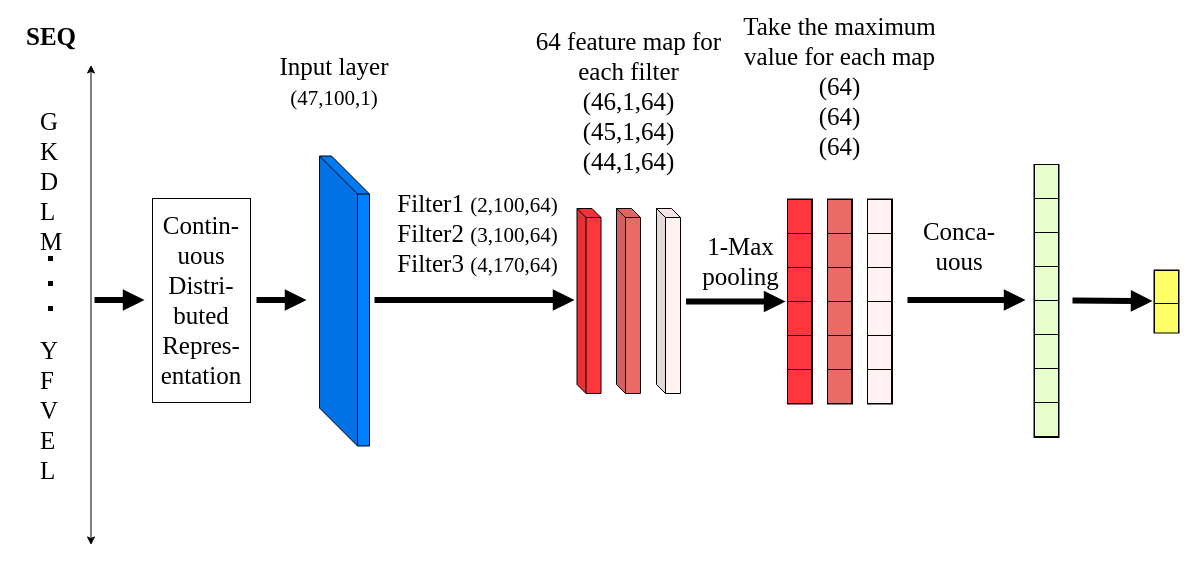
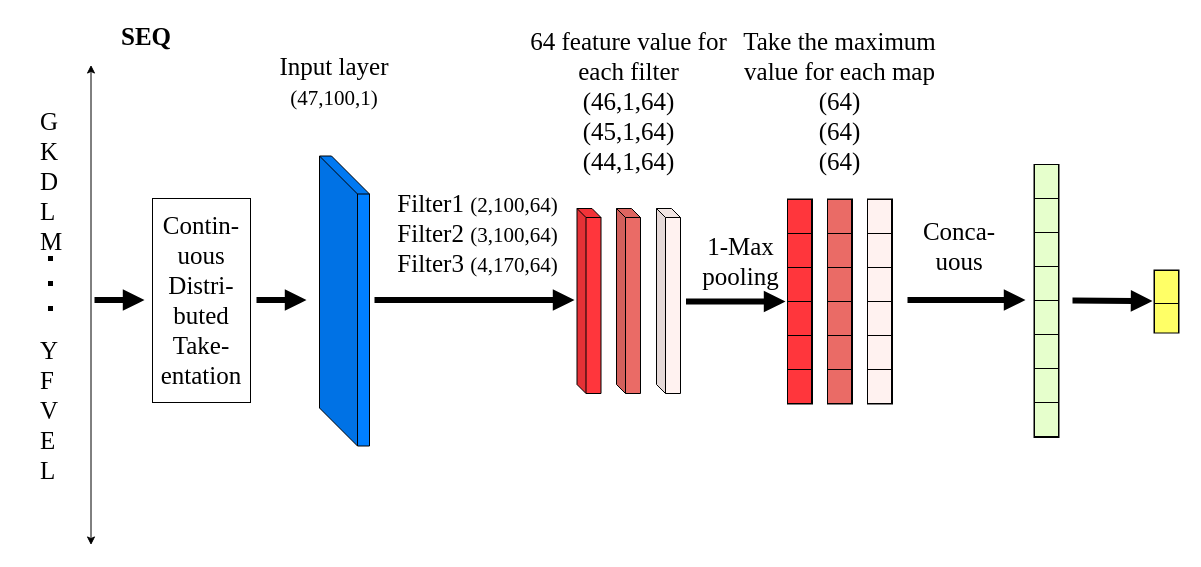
(51, 36) -> (146, 36)
(840, 86) -> (840, 101)
(629, 102) -> (629, 102)
(202, 301) -> (202, 301)
